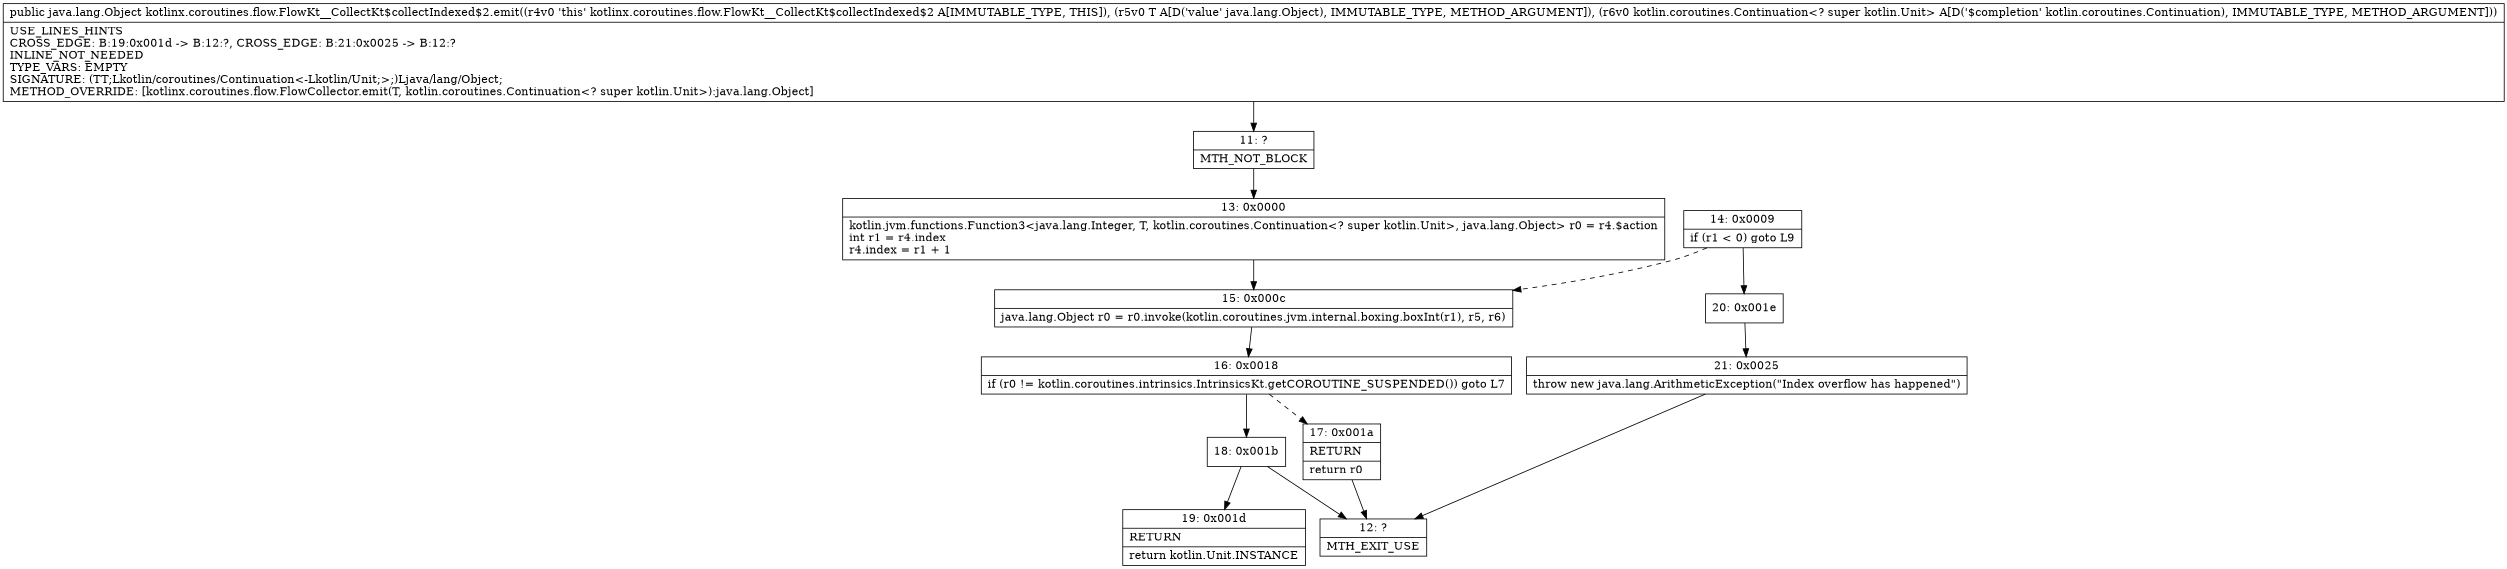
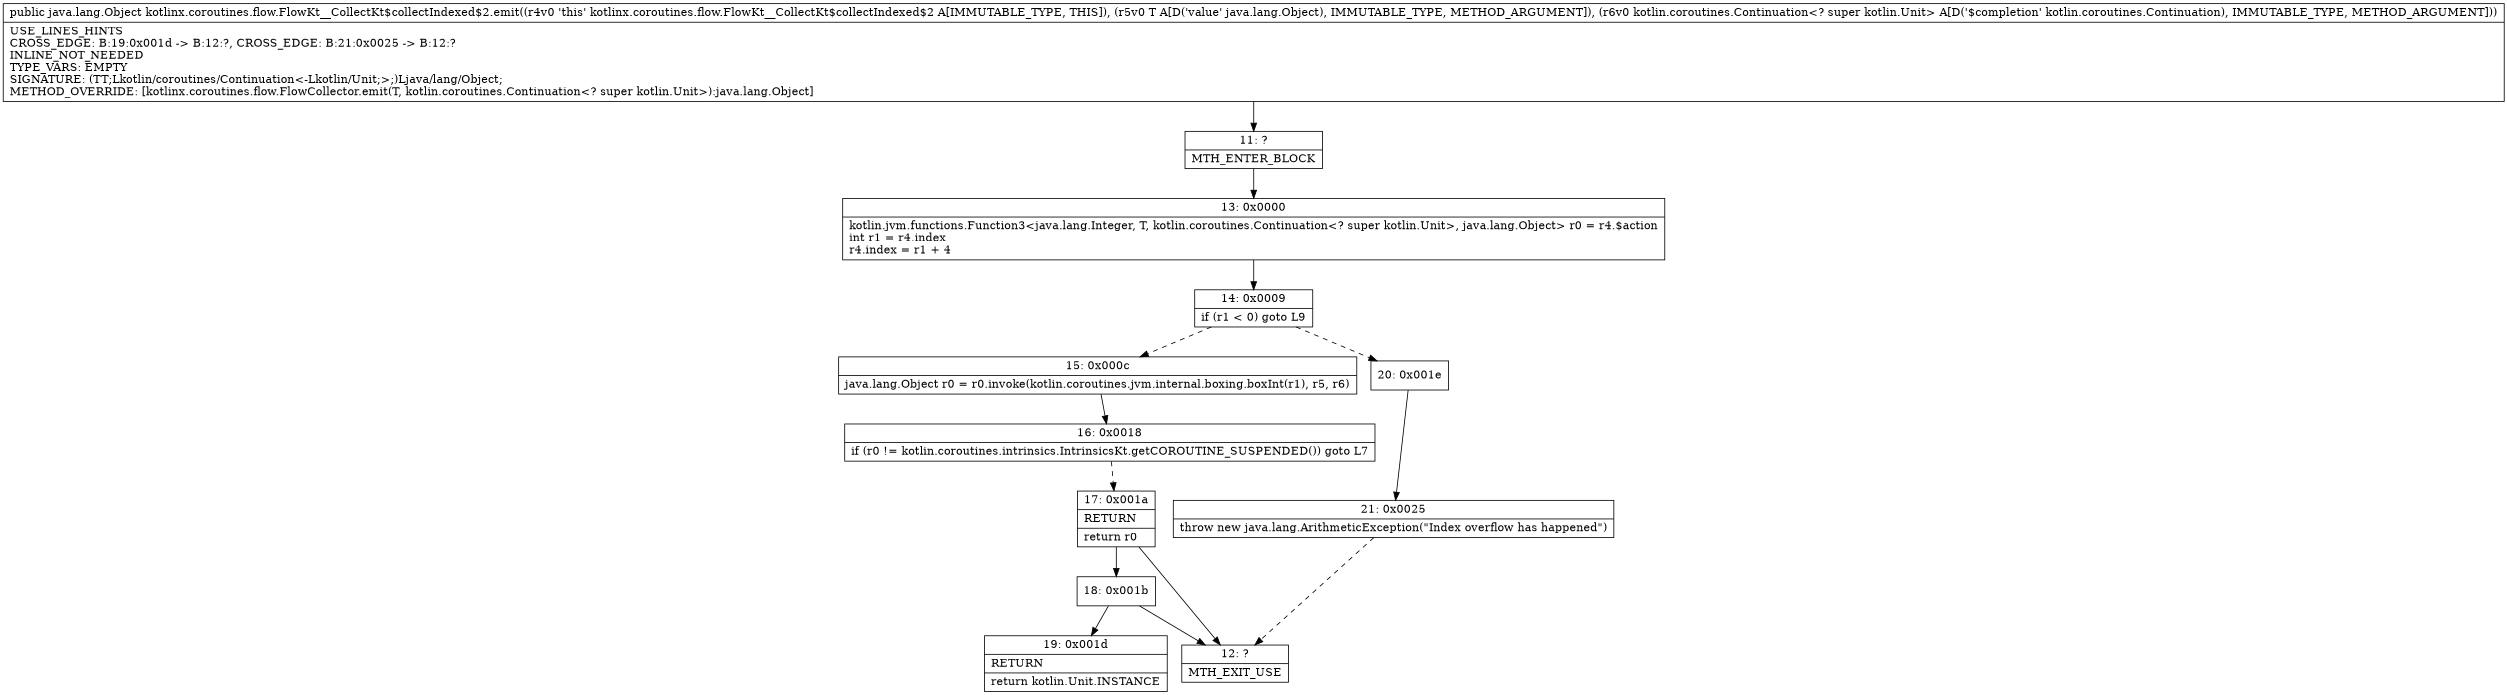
(1254, 159) -> (1254, 159)
(900, 250) -> (900, 250)
(1744, 267) -> (1333, 342)
(1254, 271) -> (1254, 271)
(1246, 412) -> (1116, 558)
(1564, 455) -> (1317, 589)
